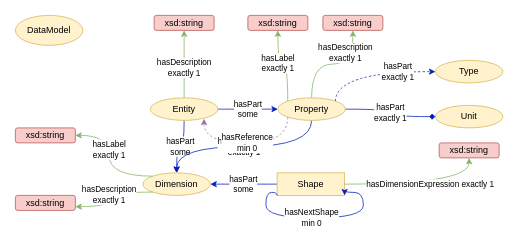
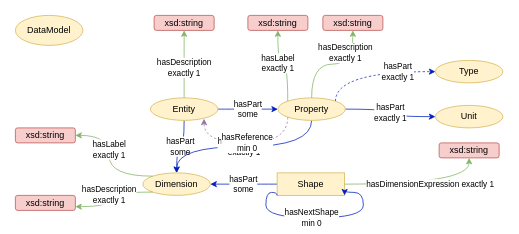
(429, 117) -> (428, 117)
(177, 158) -> (177, 161)
